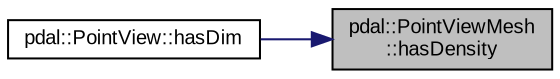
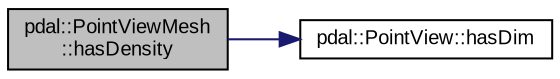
(286, 39) -> (254, 39)
